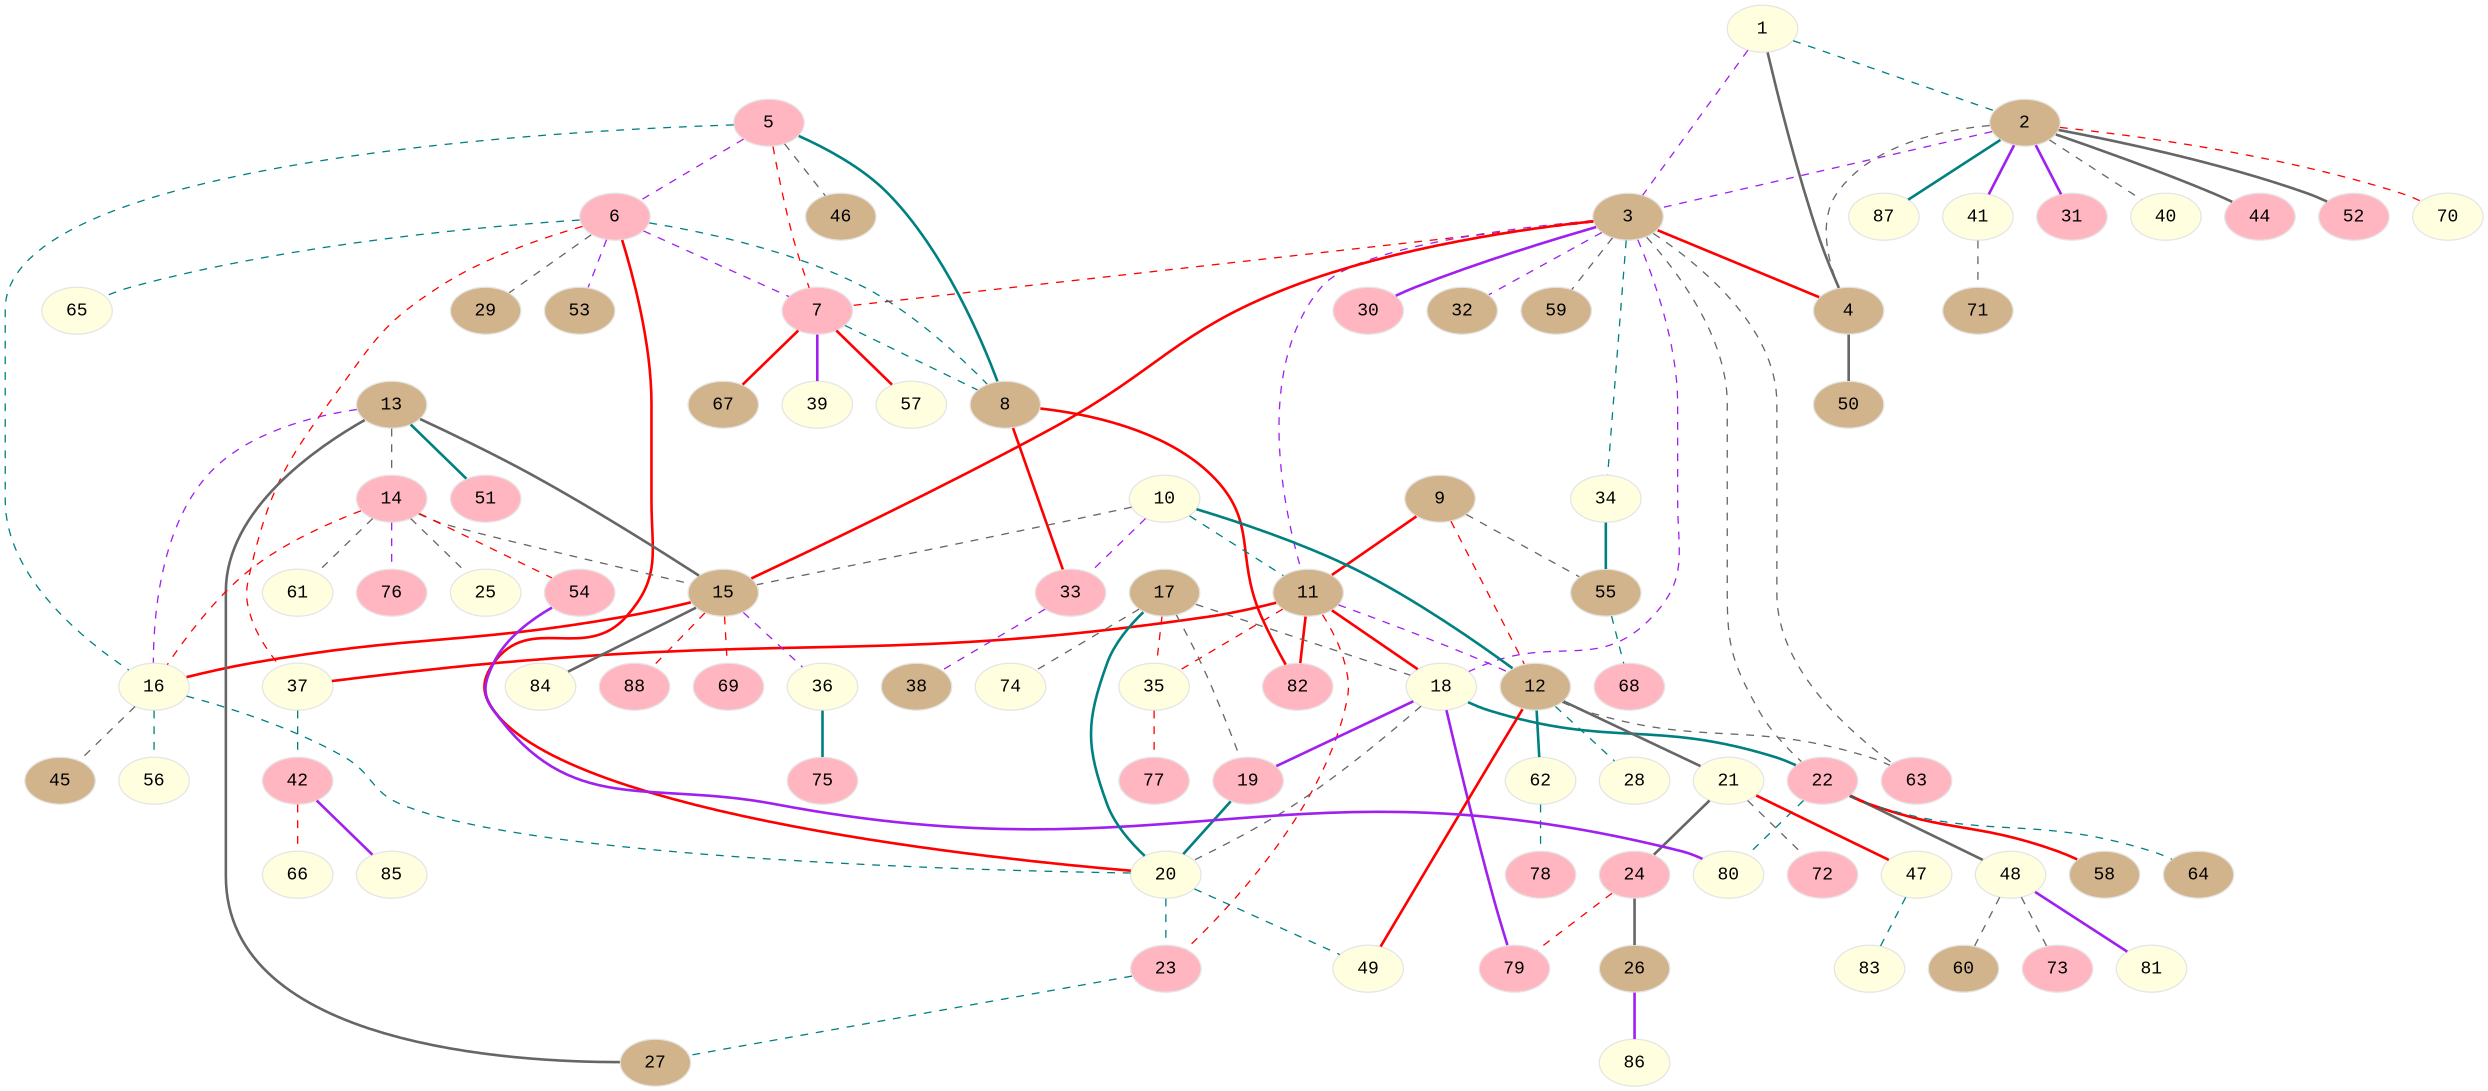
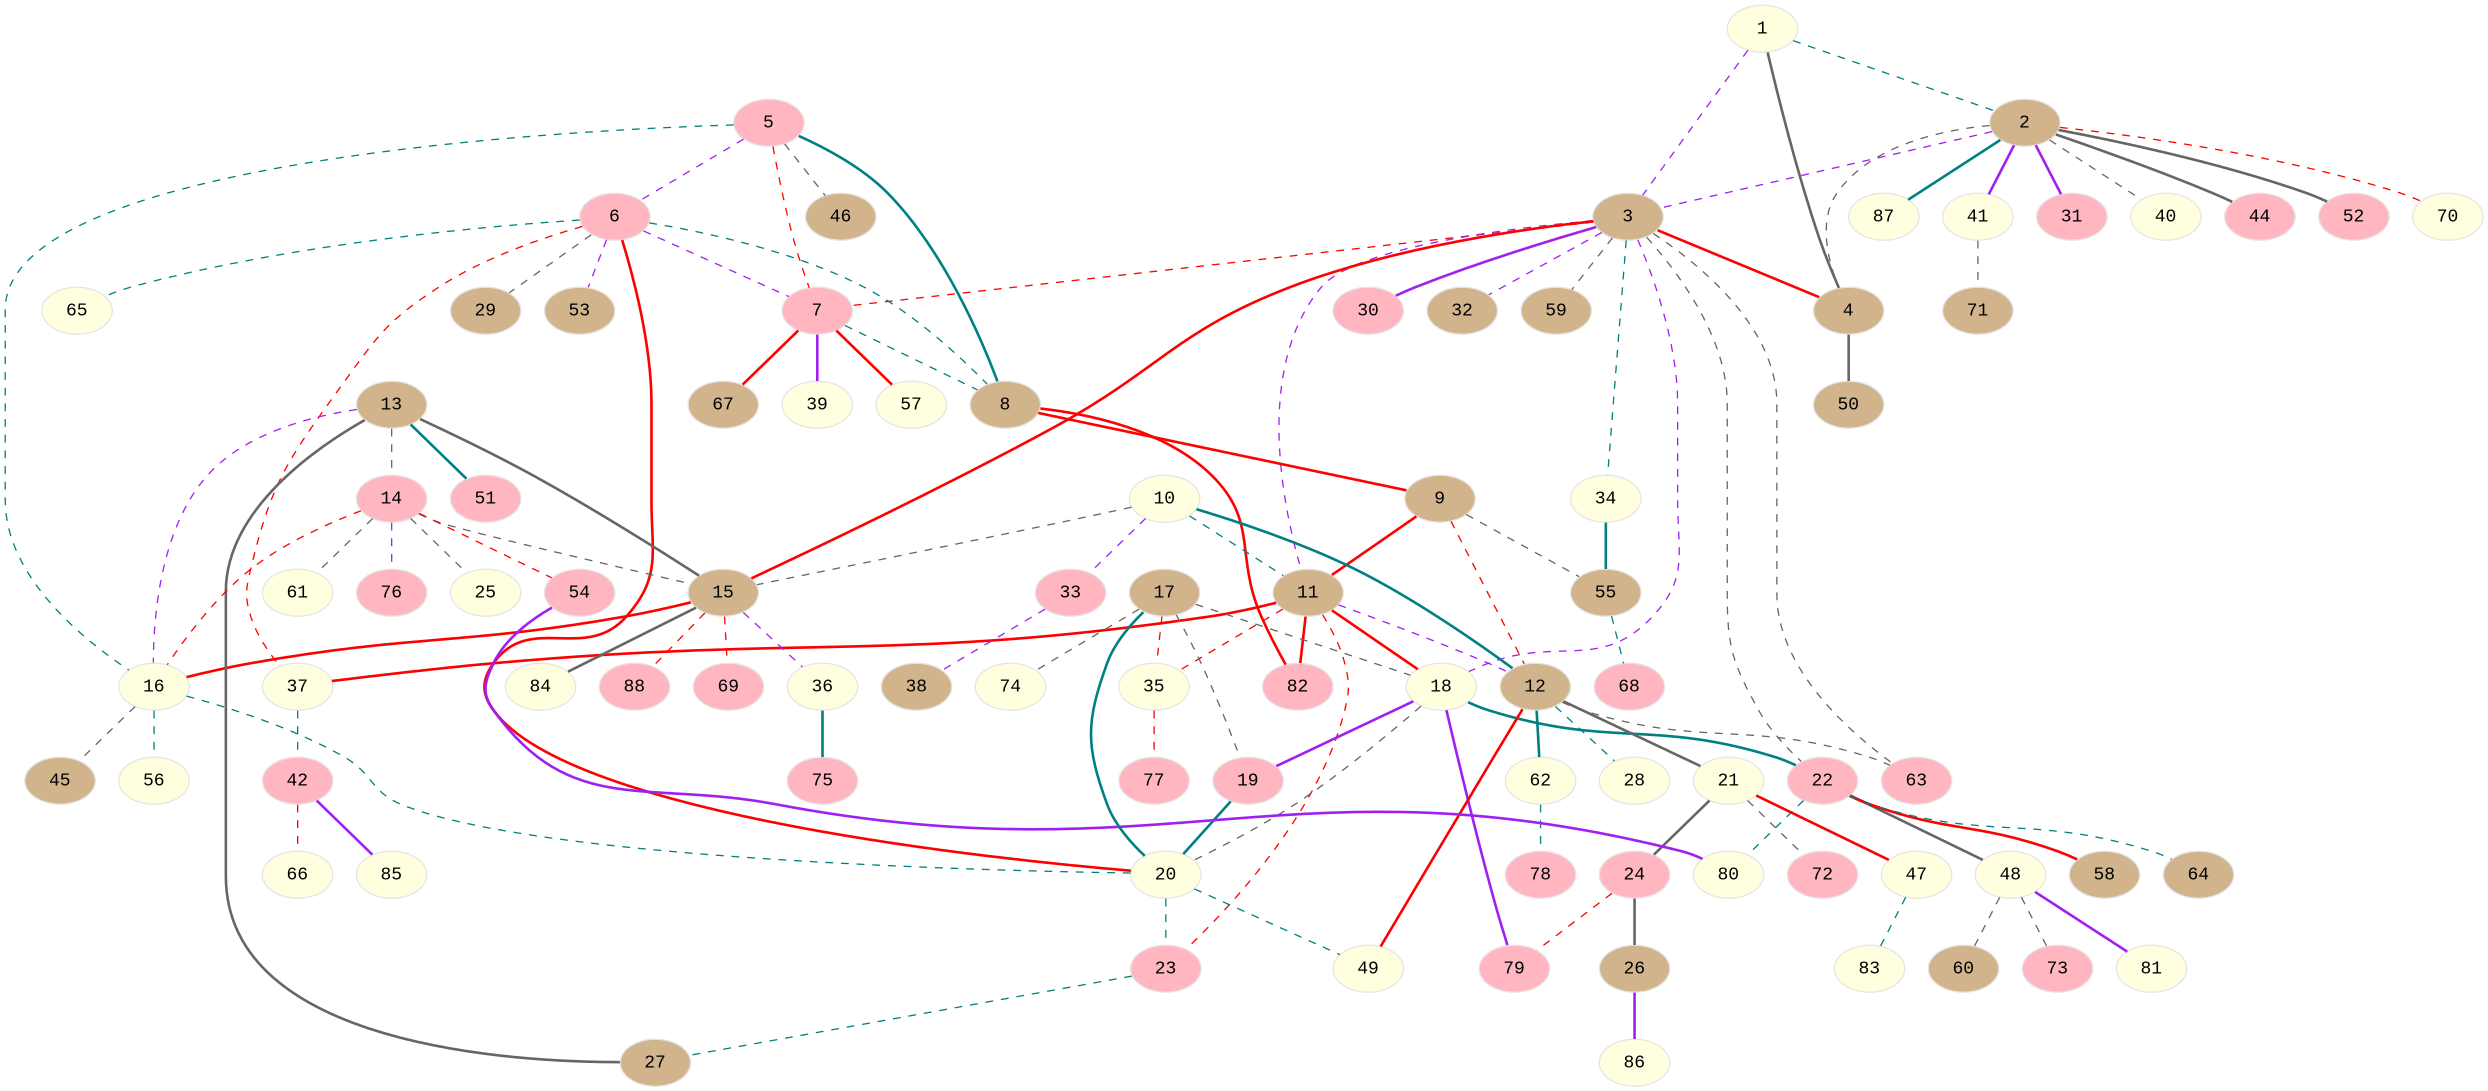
(1038, 499) -> (1222, 452)
